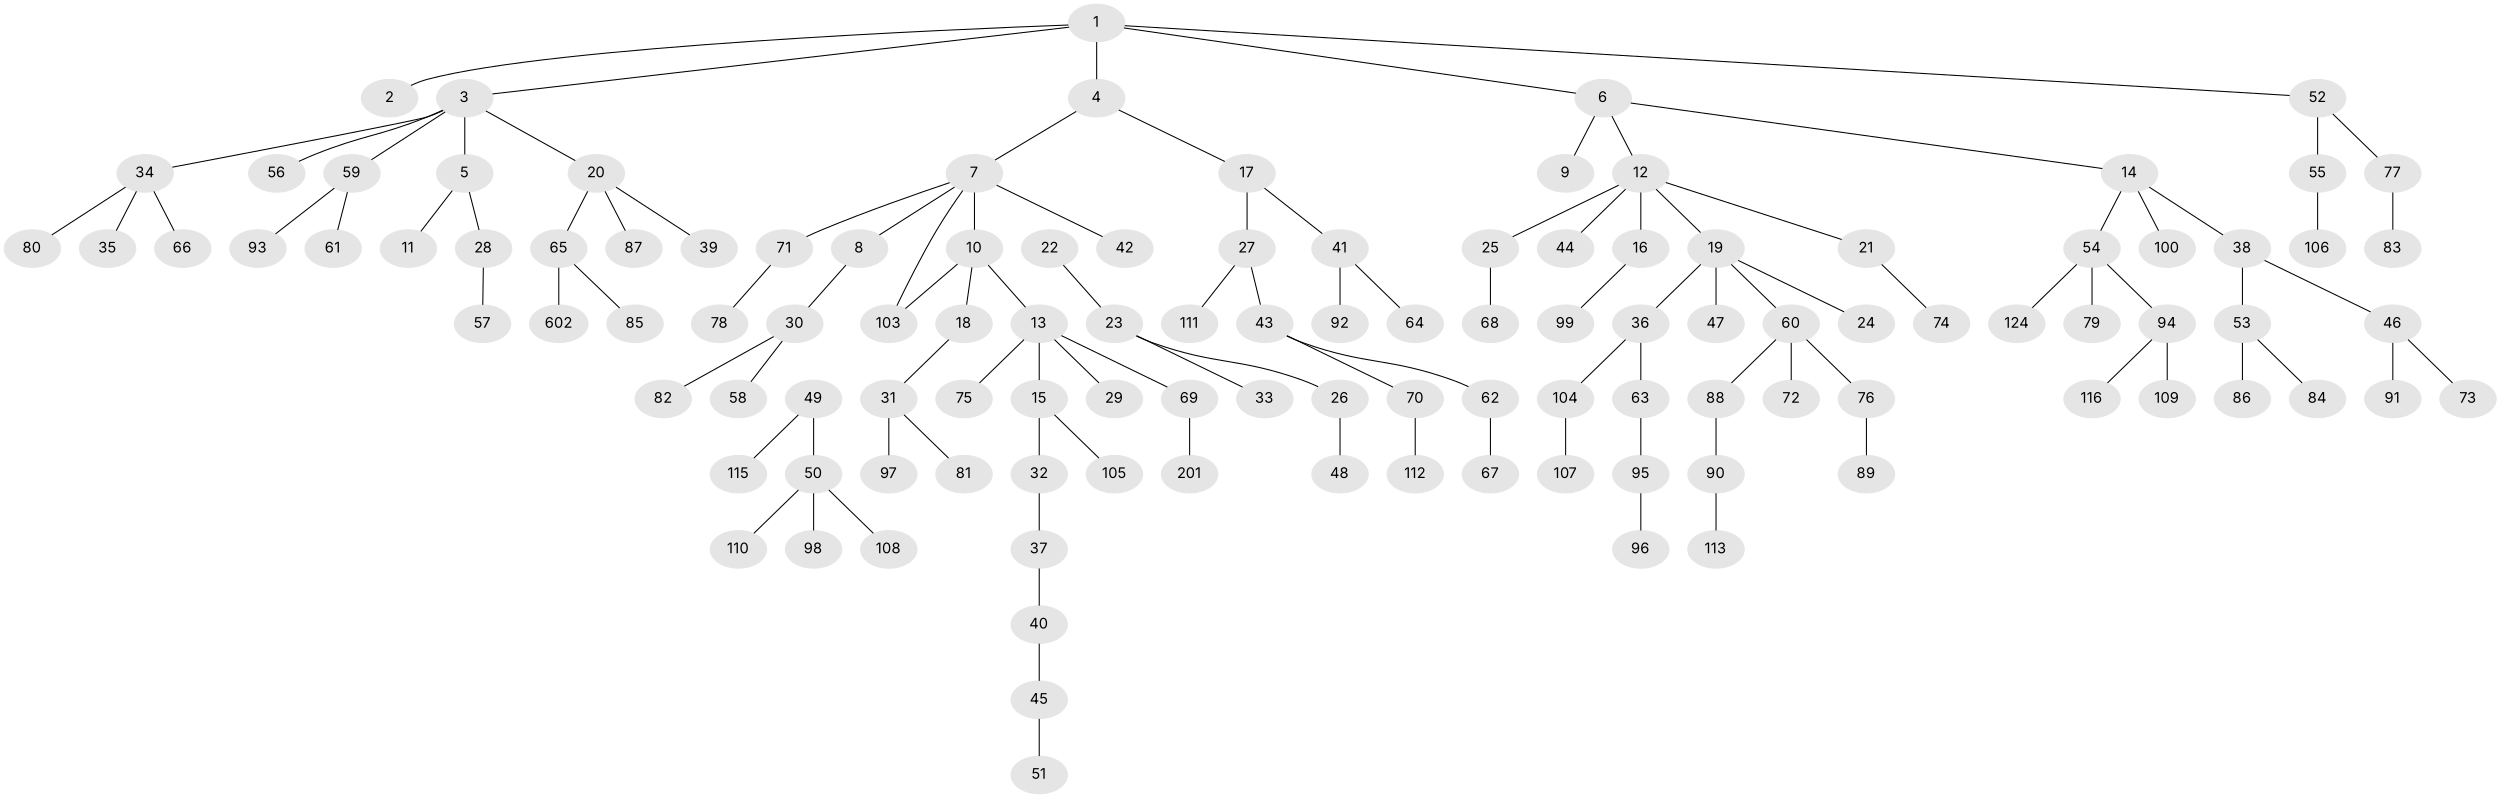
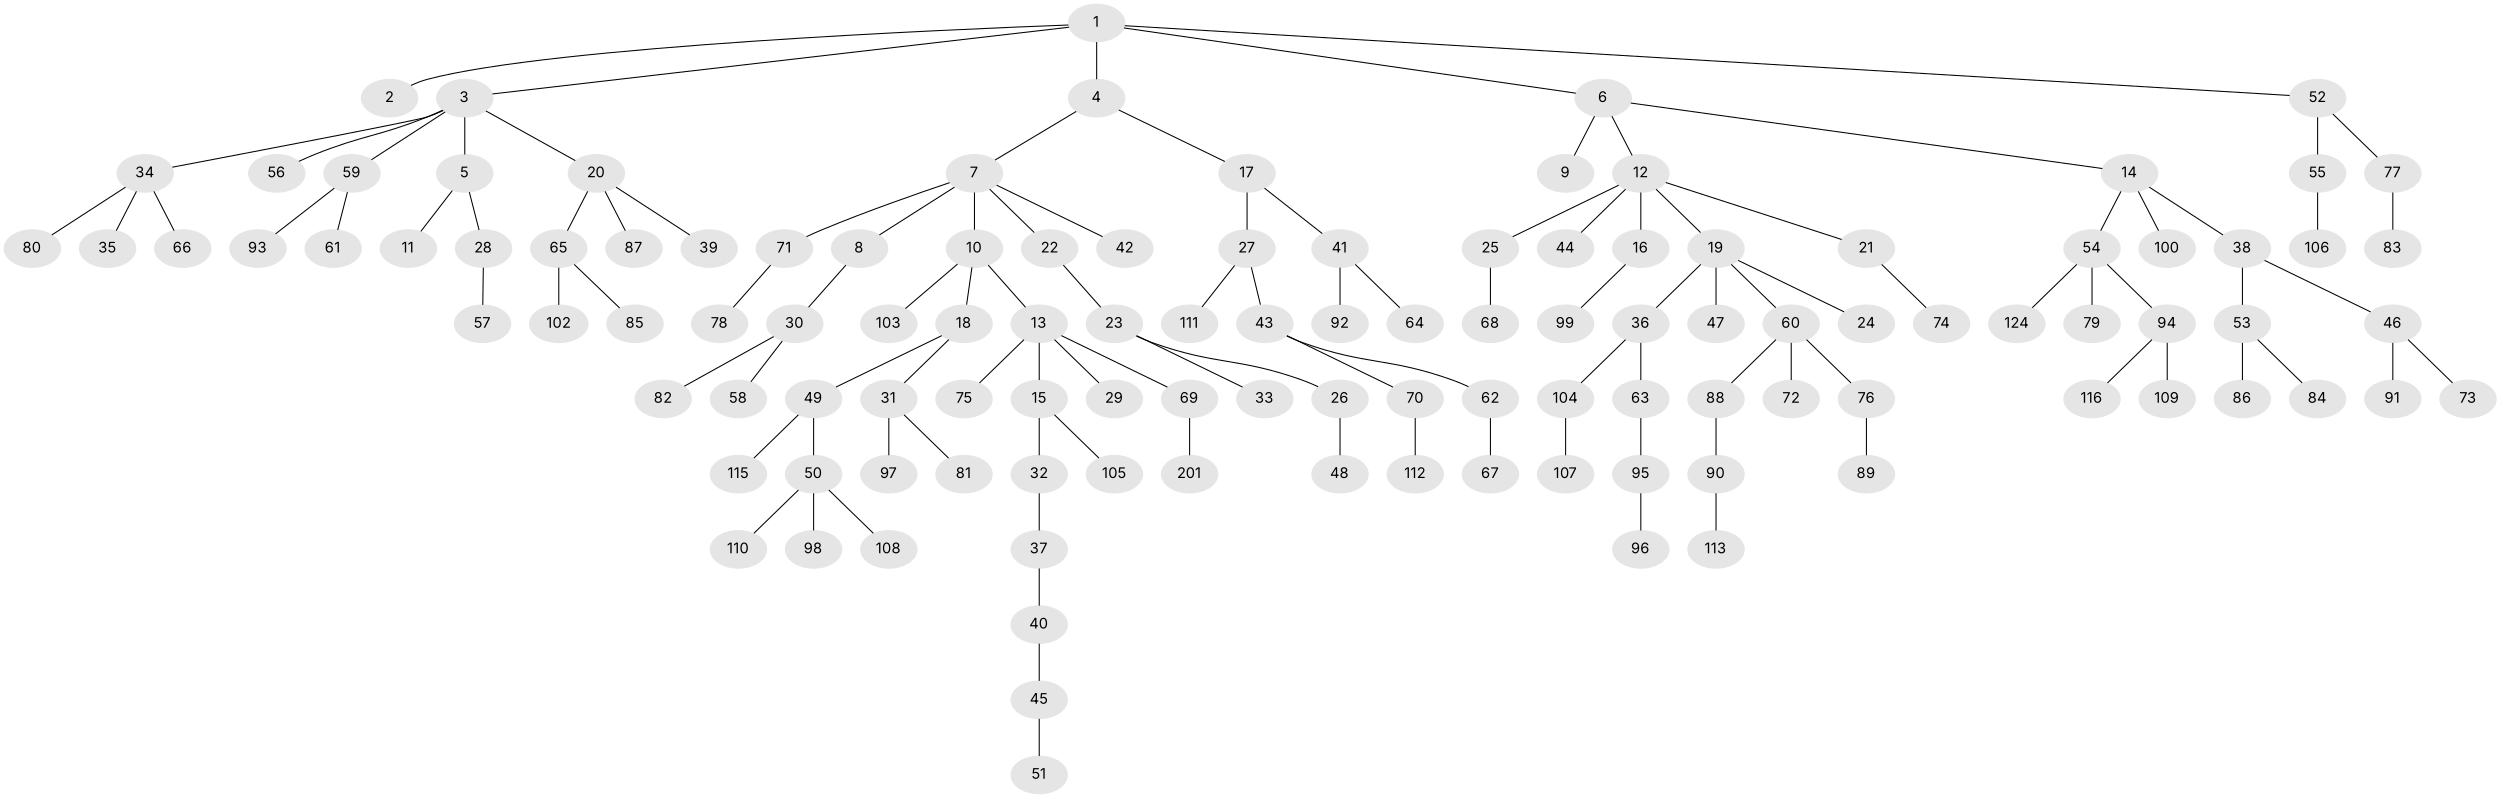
(927, 247) -> (1012, 211)
(559, 324) -> (559, 324)
none -> (889, 361)
